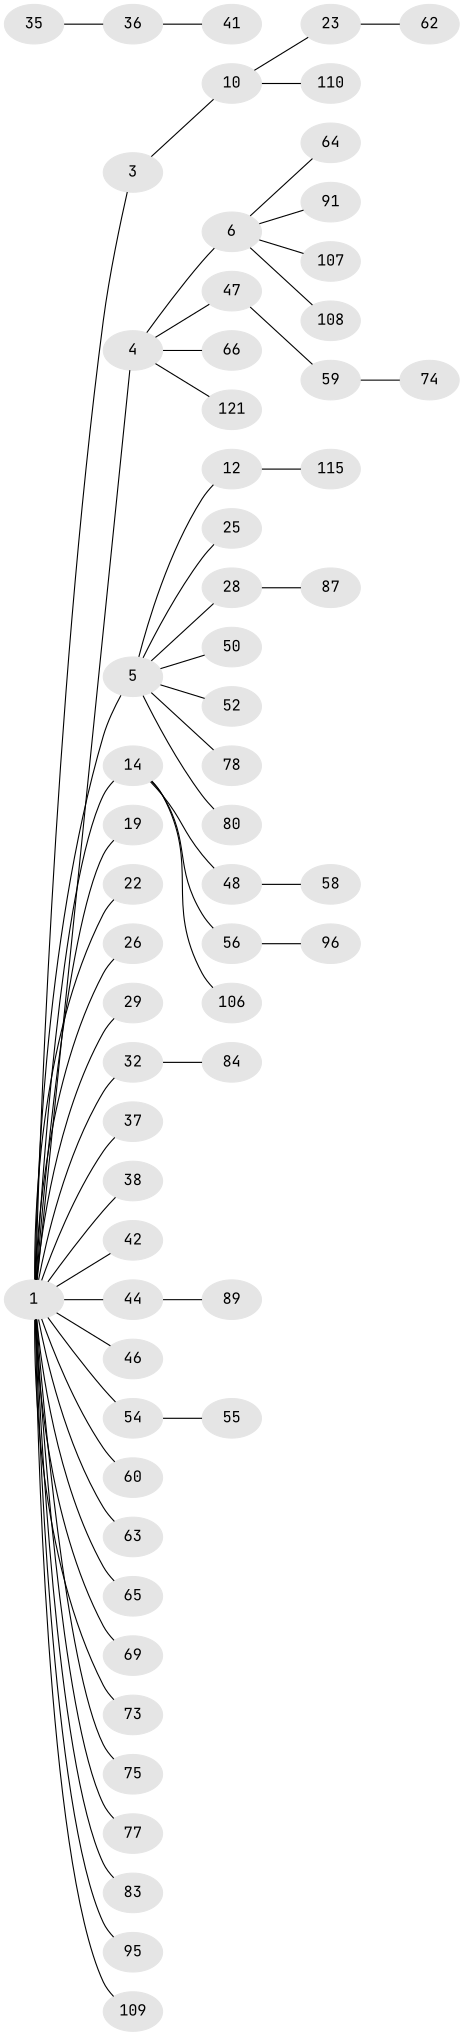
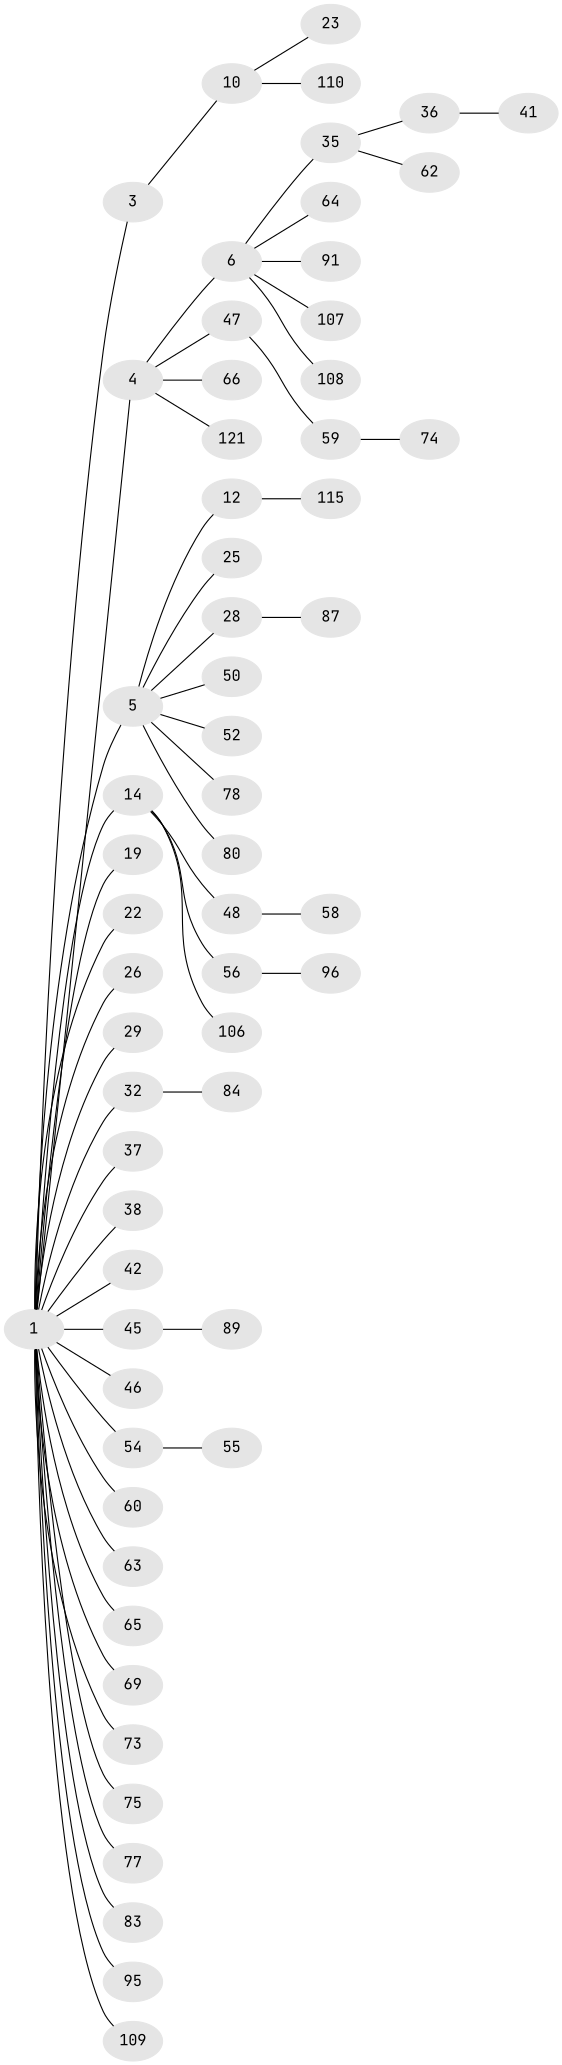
(380, 24) -> (380, 158)
none -> (278, 200)
(133, 1300) -> (133, 1329)
